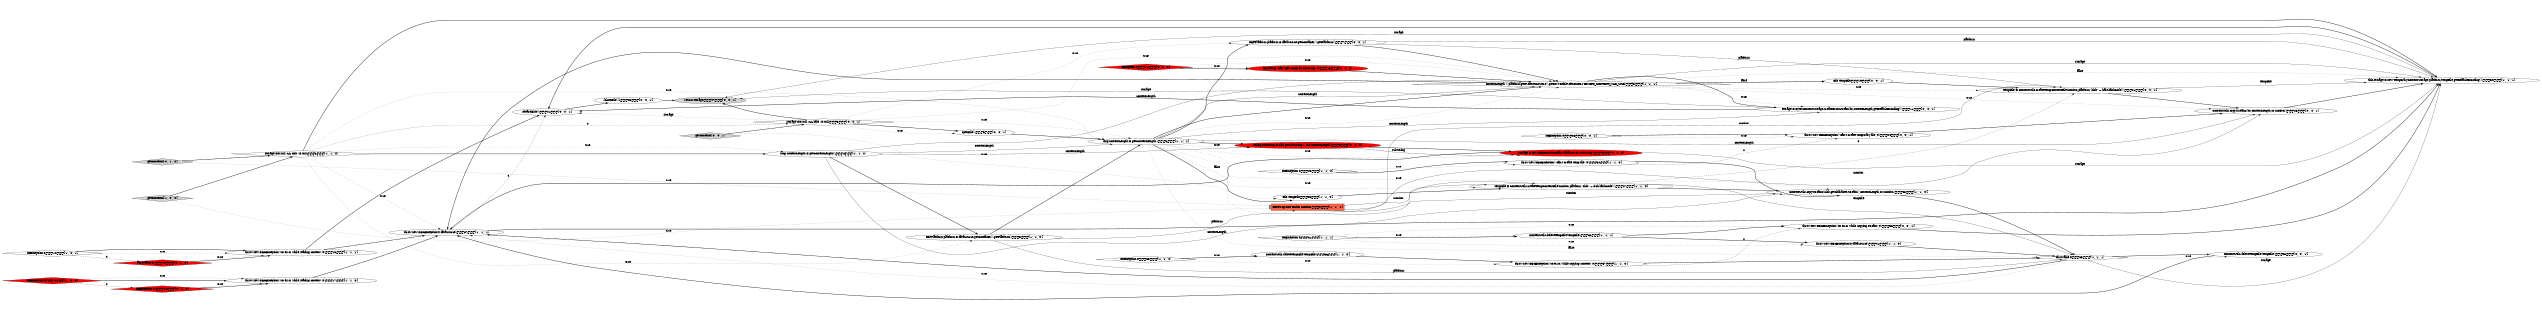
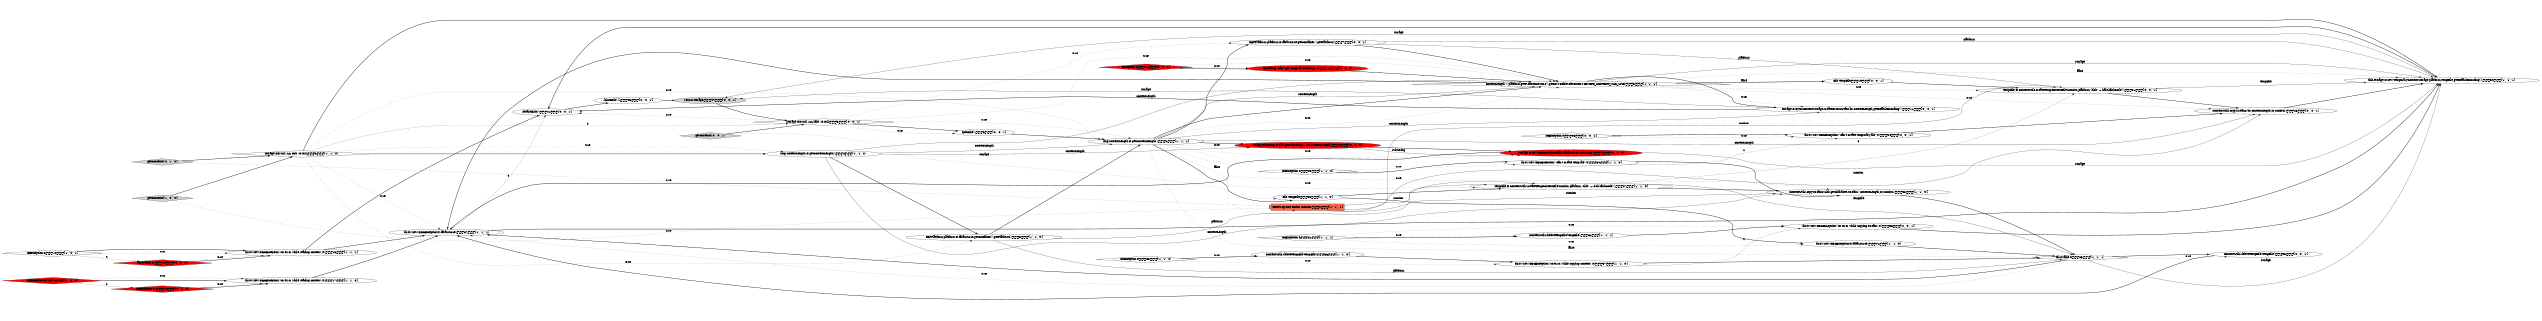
(765, 114) -> (750, 115)
(669, 115) -> (669, 115)
(984, 155) -> (984, 155)
(1714, 240) -> (1578, 206)
